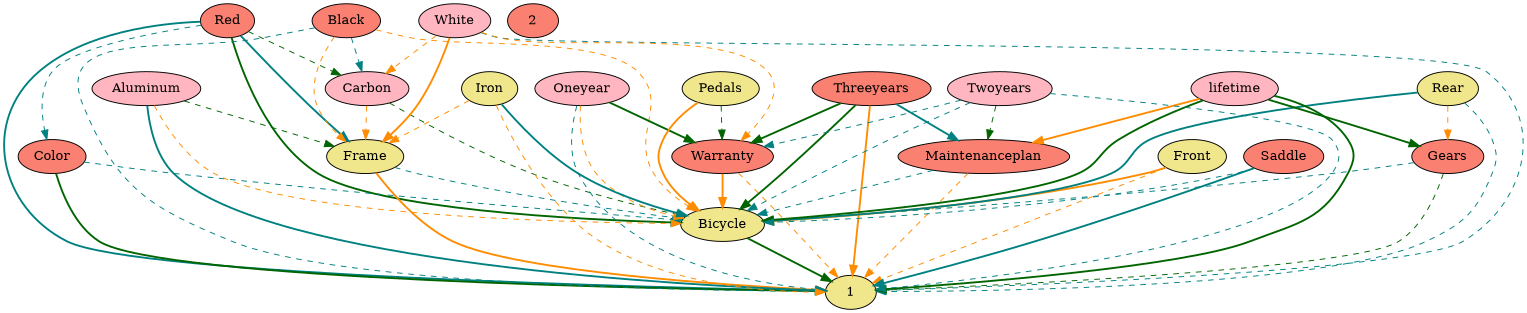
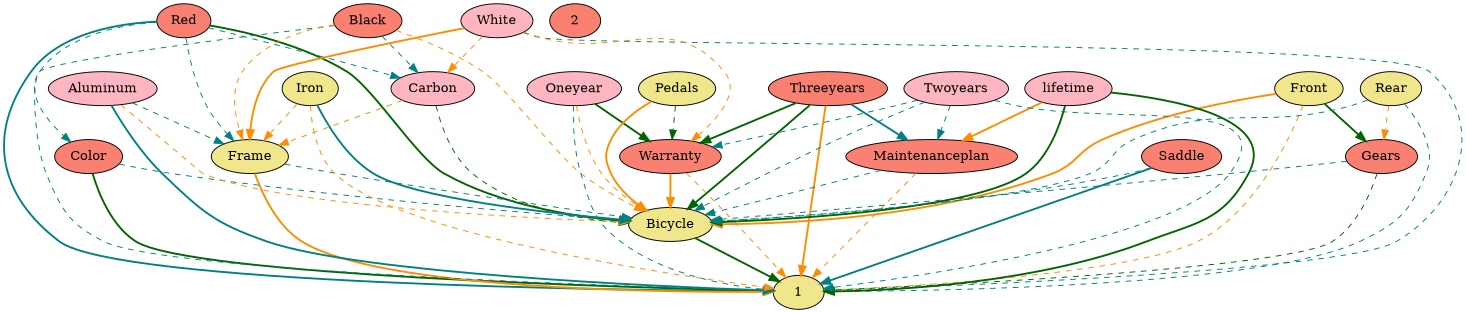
(290, 51) -> (341, 62)
(290, 86) -> (199, 89)
(993, 118) -> (946, 118)
(1339, 121) -> (1341, 119)
(255, 122) -> (174, 121)
(1103, 176) -> (1085, 175)
